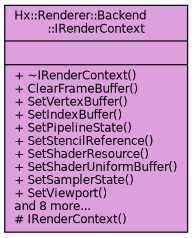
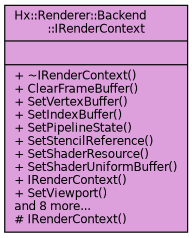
(74, 180) -> (71, 180)
